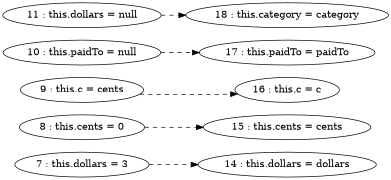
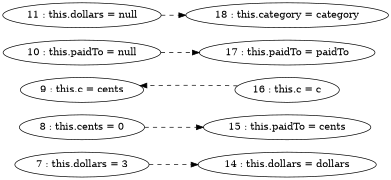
(185, 95) -> (192, 85)
(287, 127) -> (287, 127)
